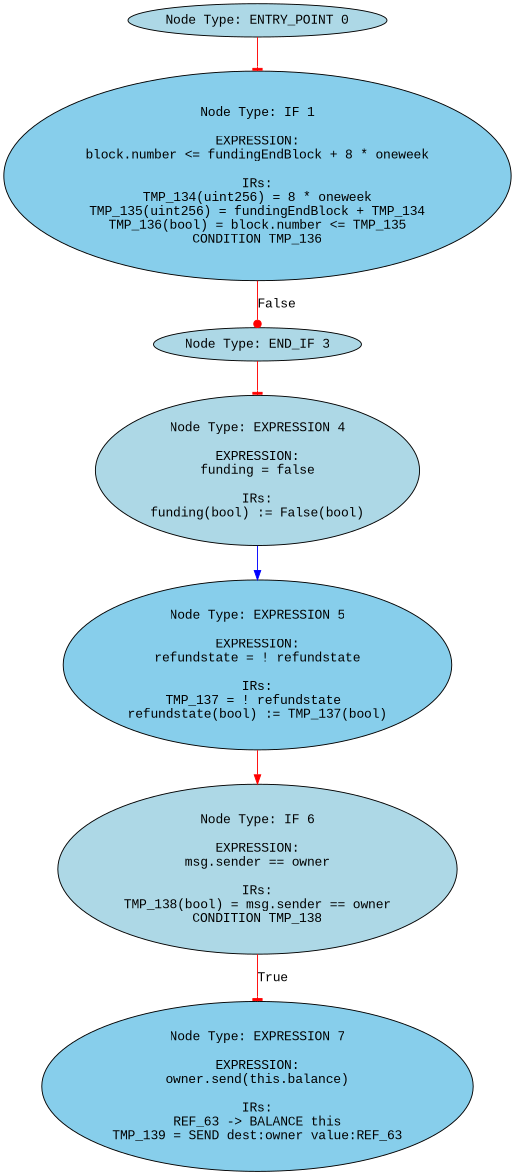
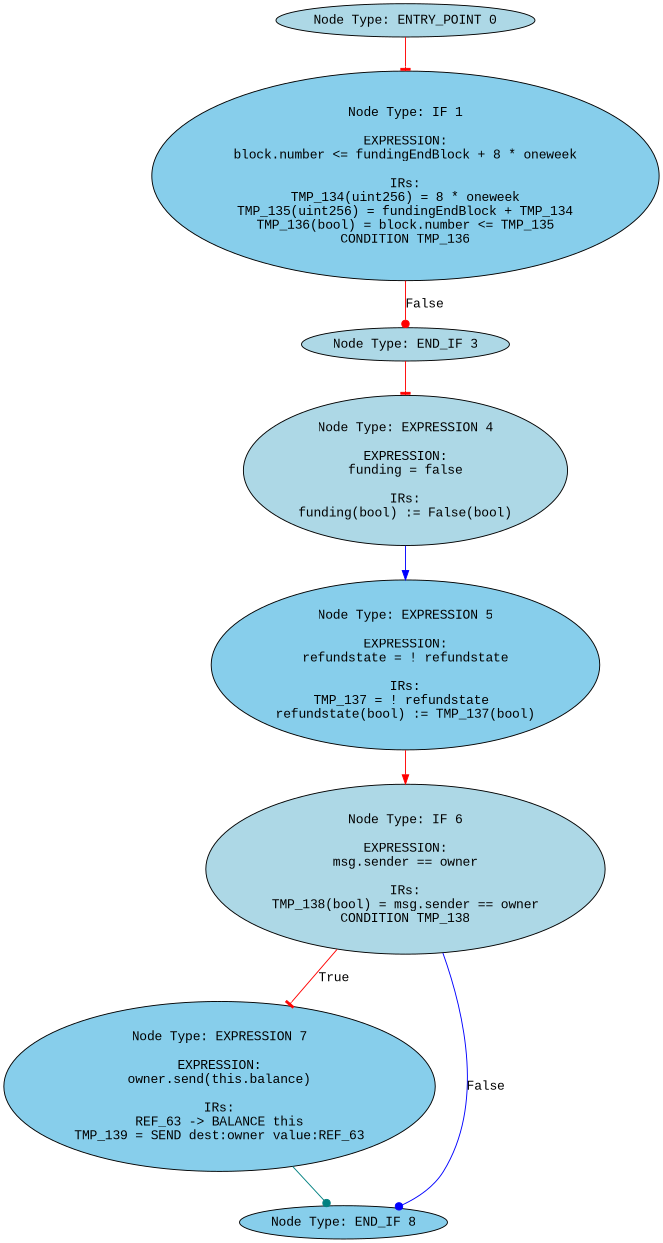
none -> (343, 1222)
